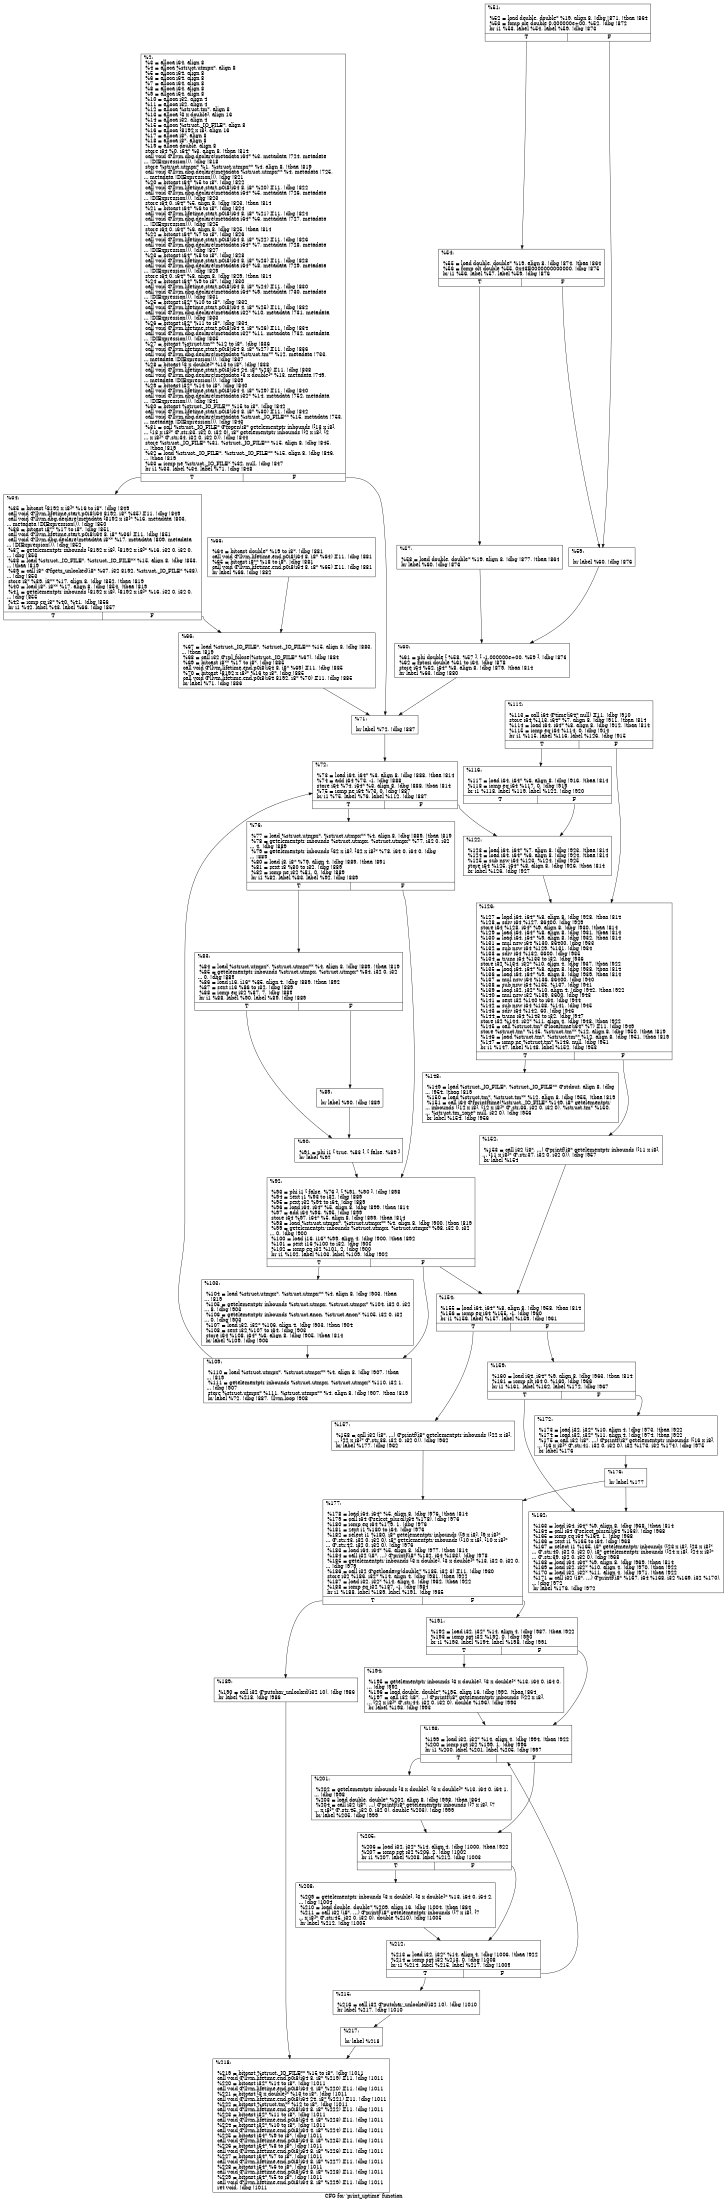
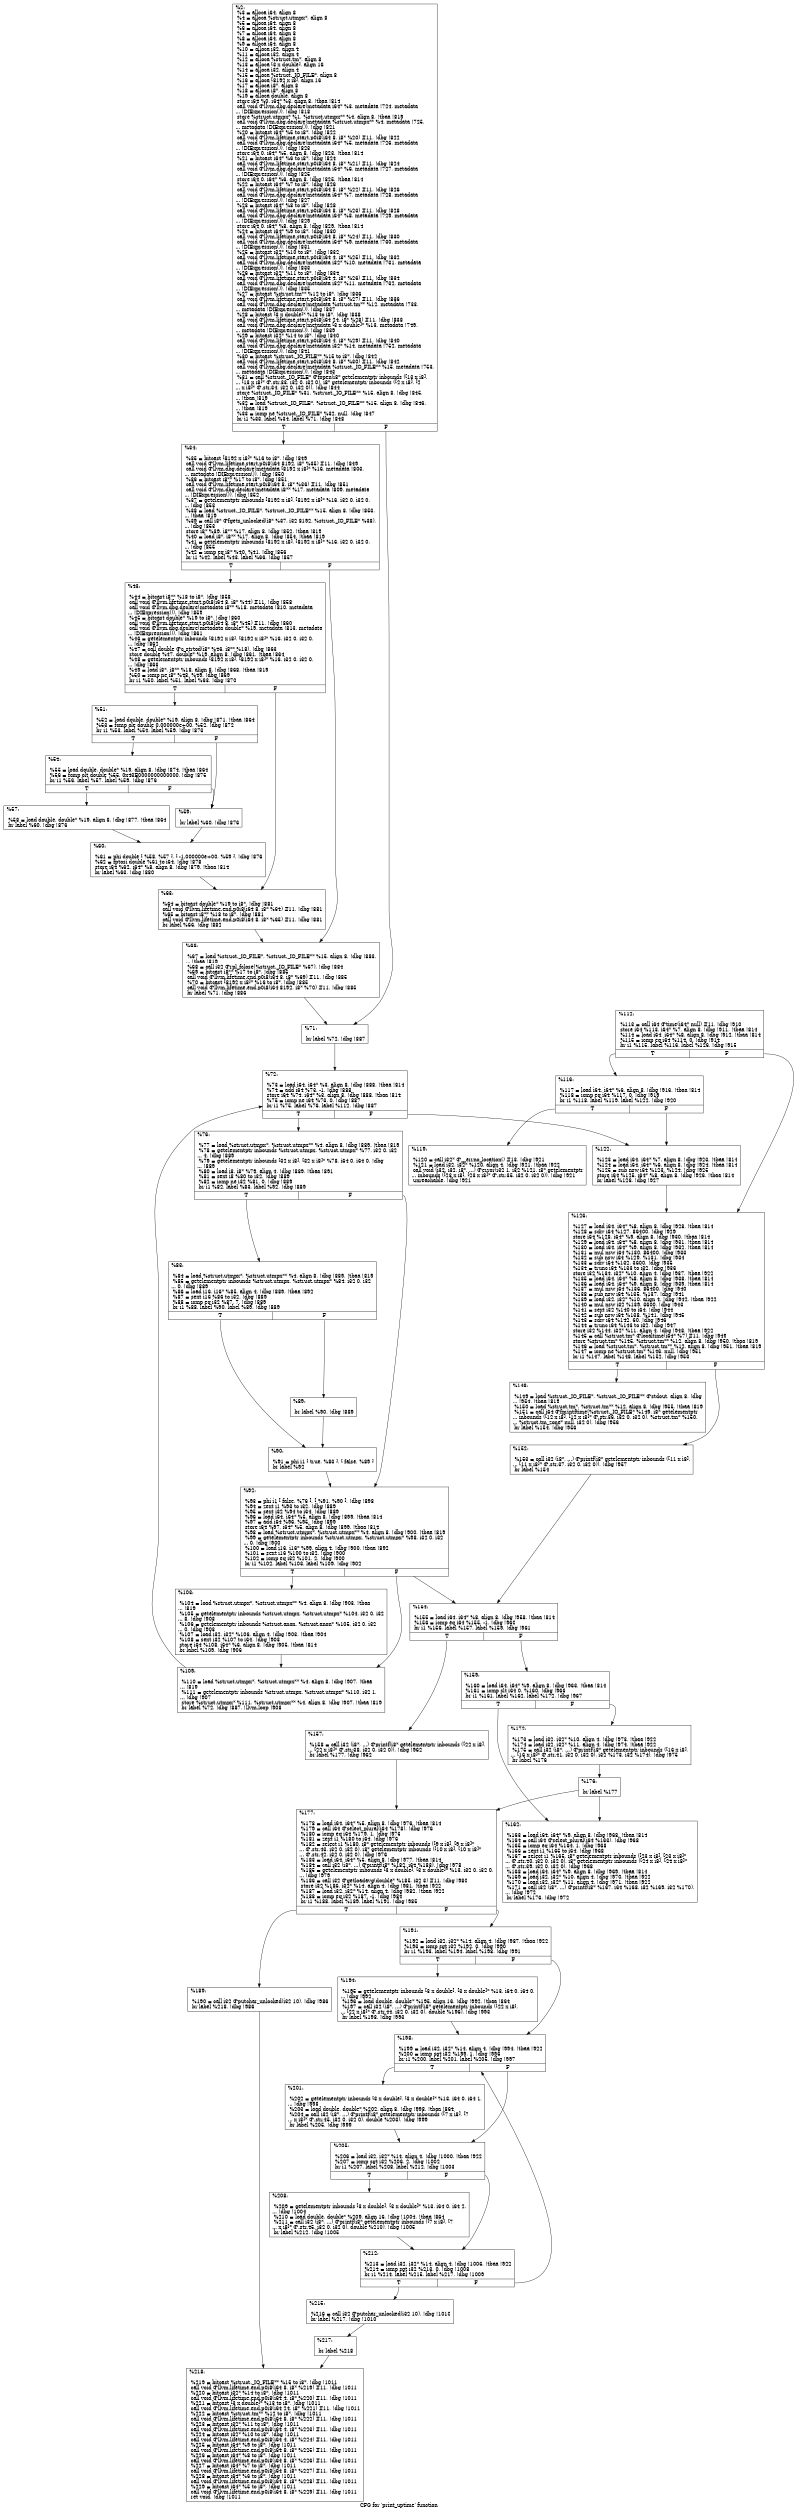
none -> (225, 638)
(429, 695) -> (207, 882)
none -> (497, 1165)
